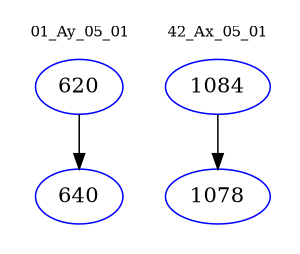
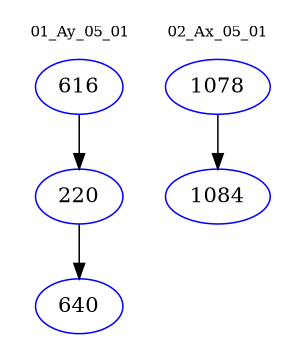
(218, 33) -> (218, 33)
none -> (79, 87)
(79, 87) -> (79, 197)
(218, 134) -> (218, 134)
